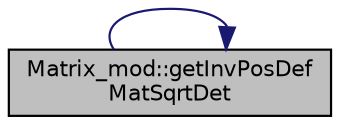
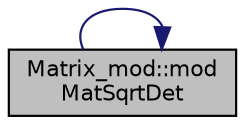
(170, 83) -> (122, 83)
